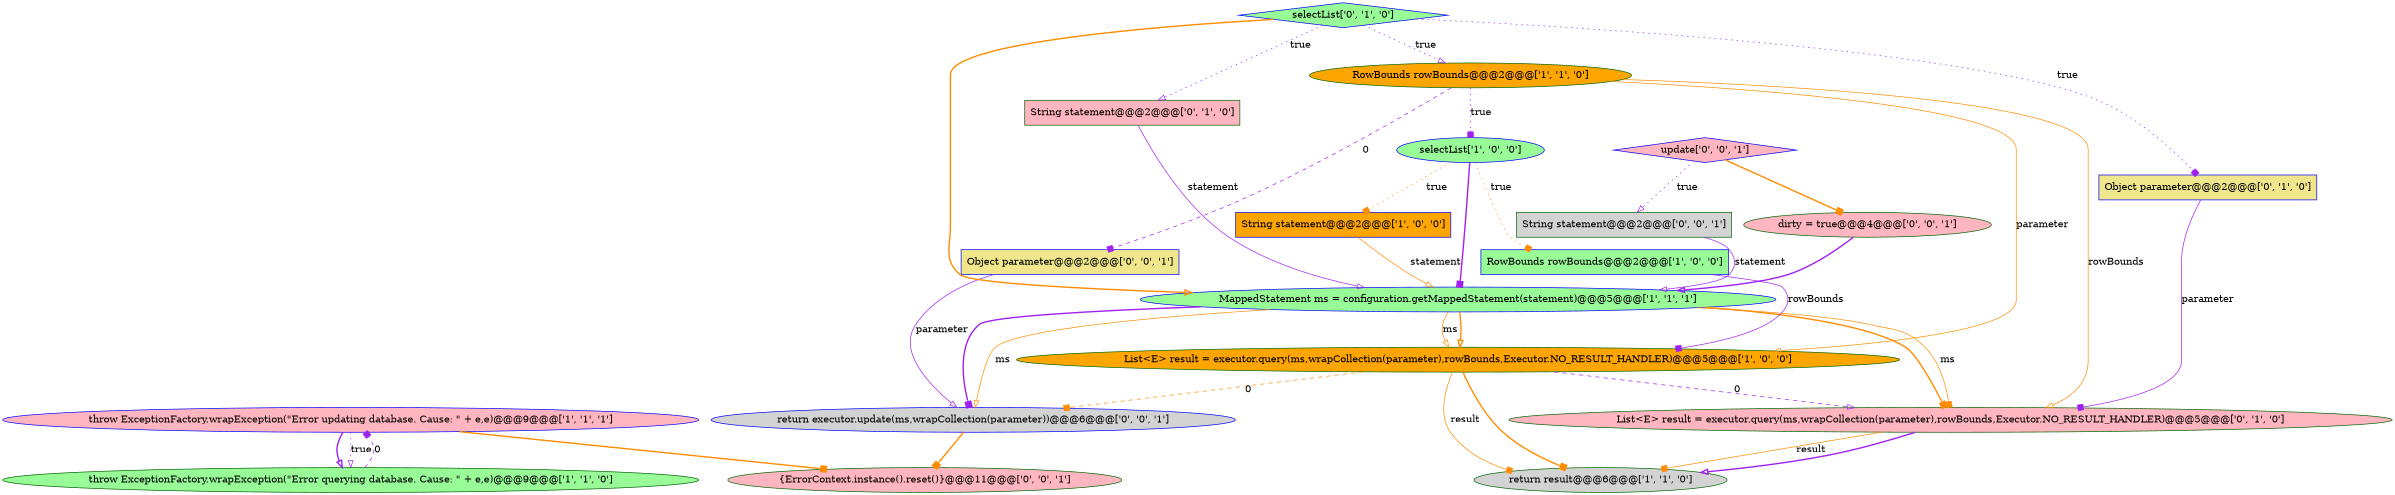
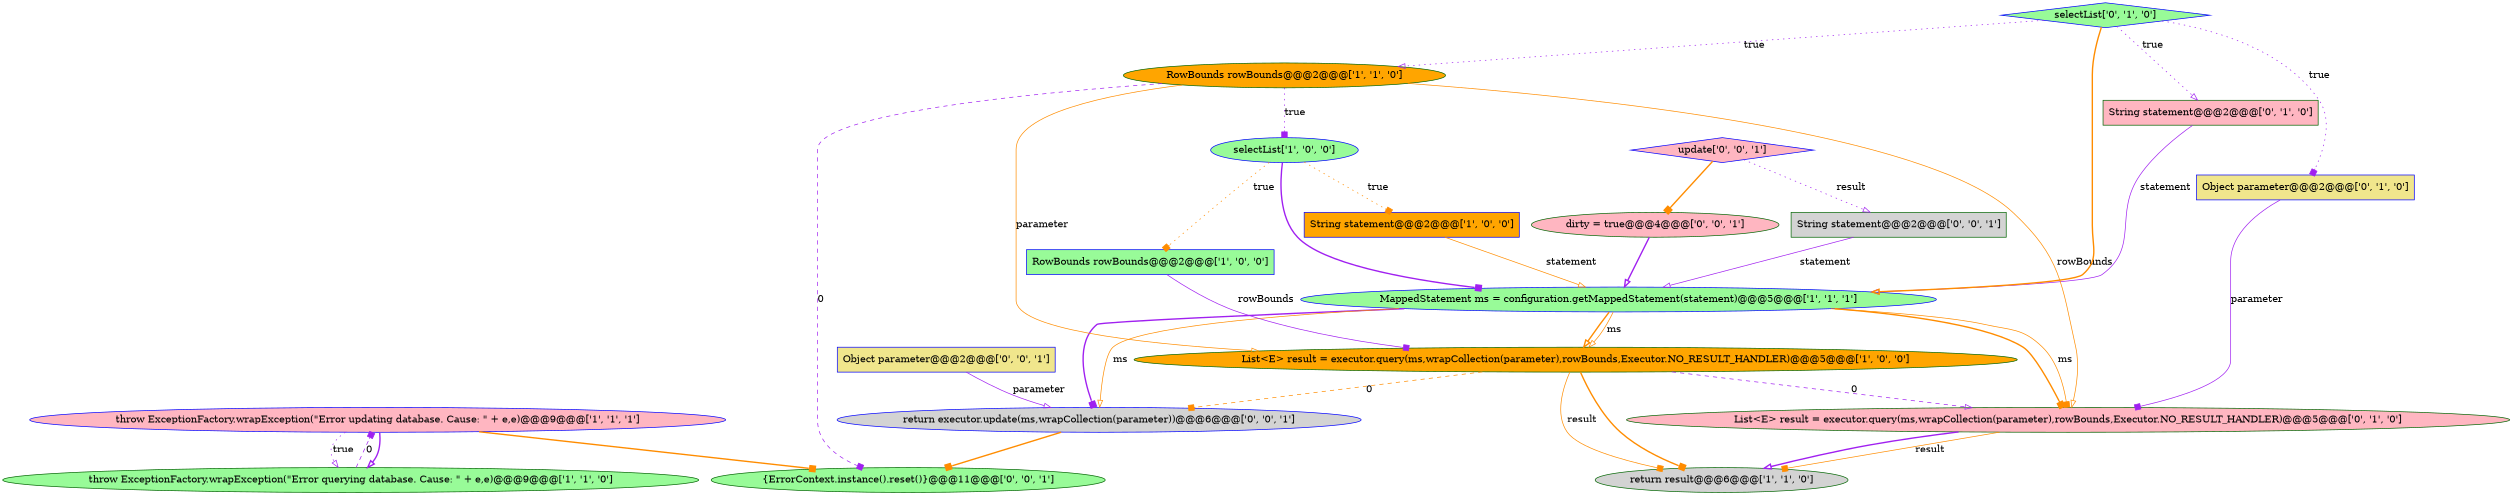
(1287, 178) -> (824, 140)
(1687, 187) -> (1851, 187)
(925, 480) -> (908, 480)
